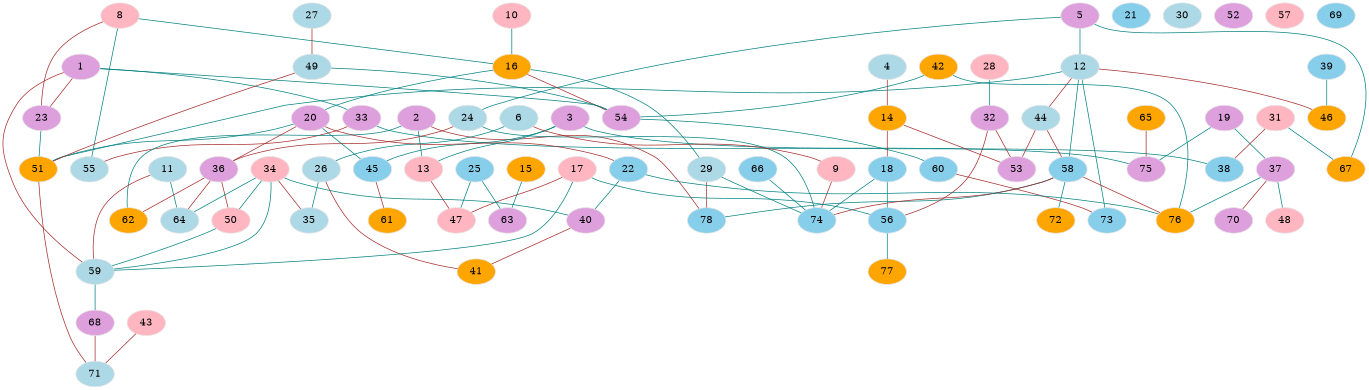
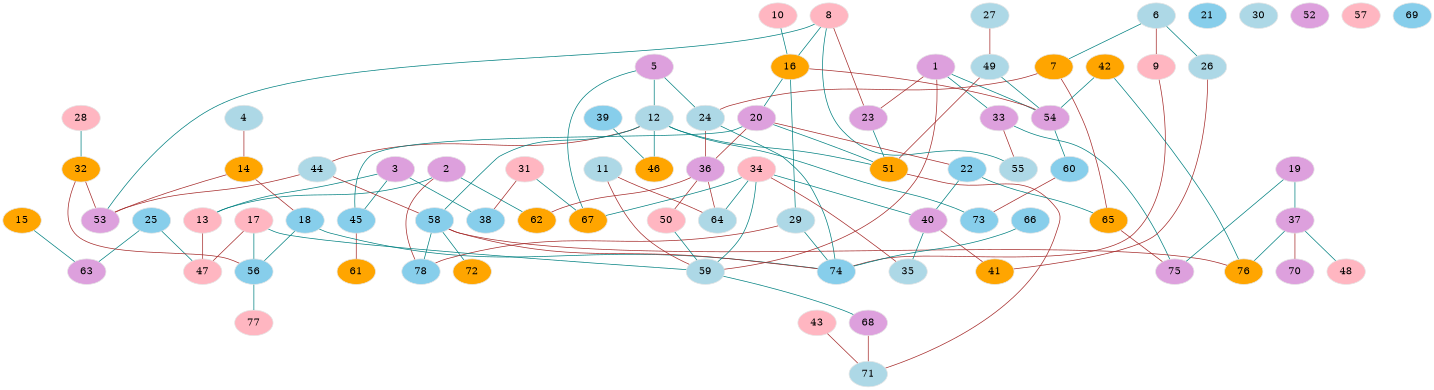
none -> (439, 64)
none -> (1054, 67)
(1207, 83) -> (654, 144)
(990, 118) -> (81, 169)
(173, 190) -> (660, 195)
(902, 193) -> (1020, 191)
(250, 195) -> (664, 201)
(315, 195) -> (918, 245)
(887, 272) -> (254, 323)
